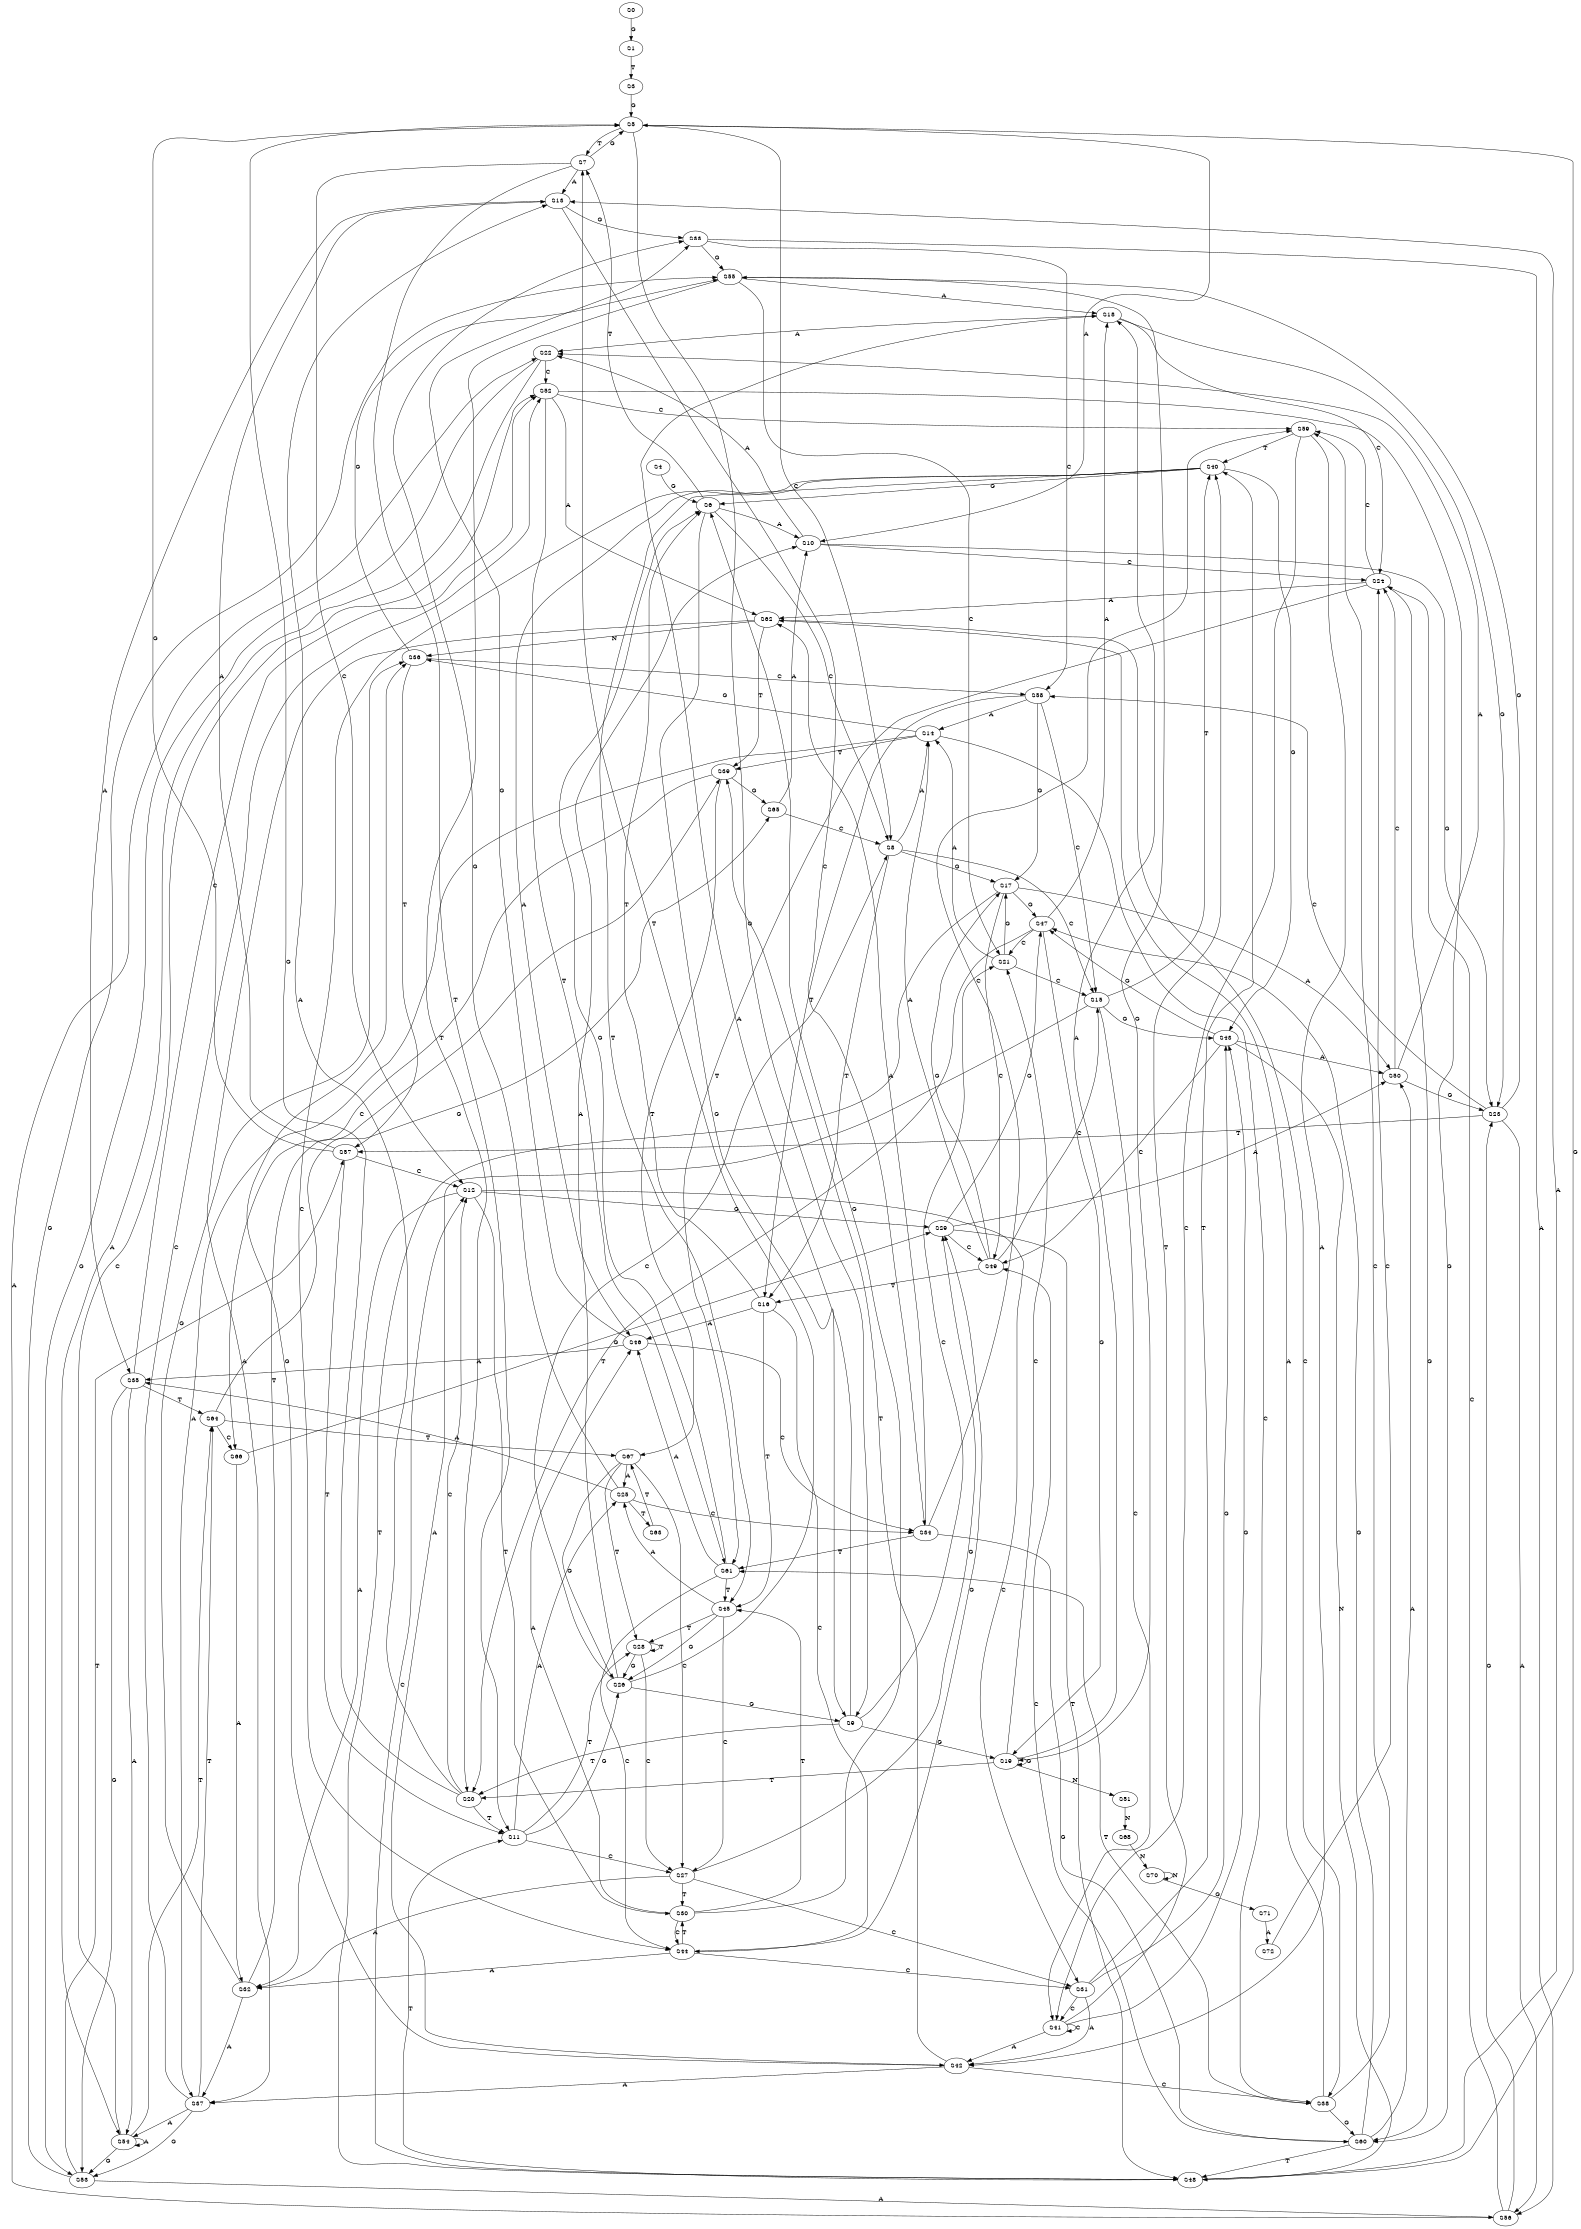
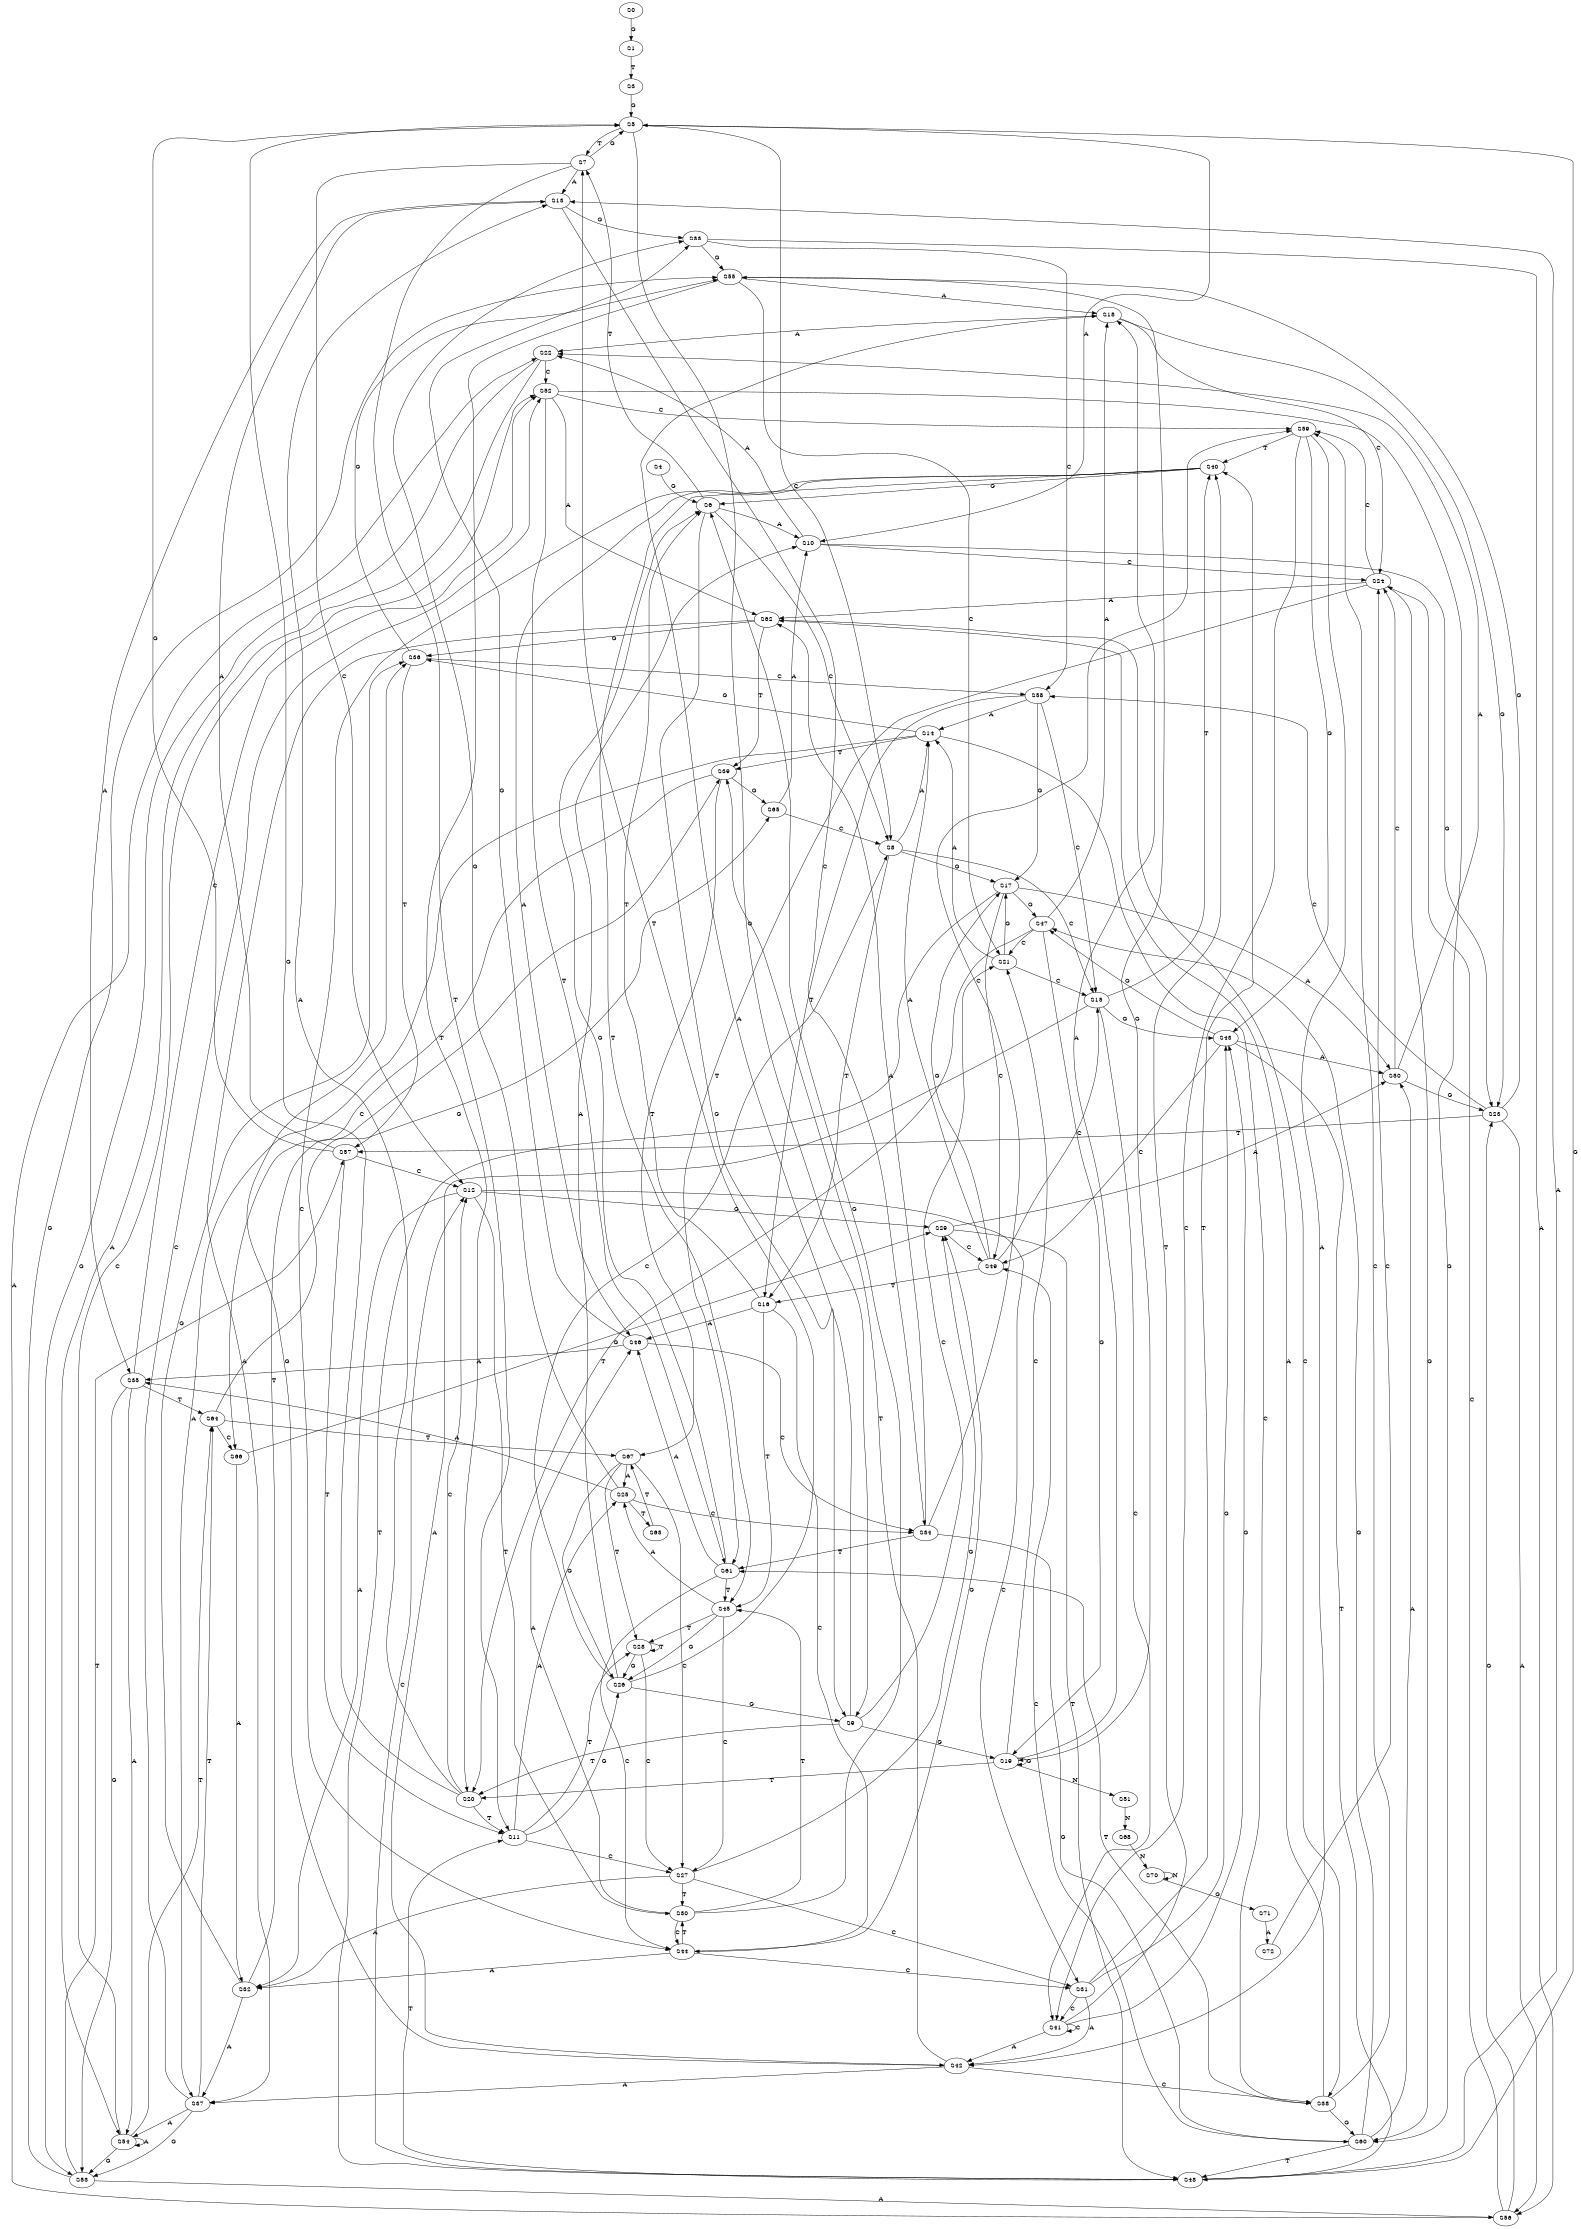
(614, 639) -> (614, 639)
(1291, 739) -> (1328, 750)
(1021, 1088) -> none
(1342, 1609) -> (1342, 1609)
